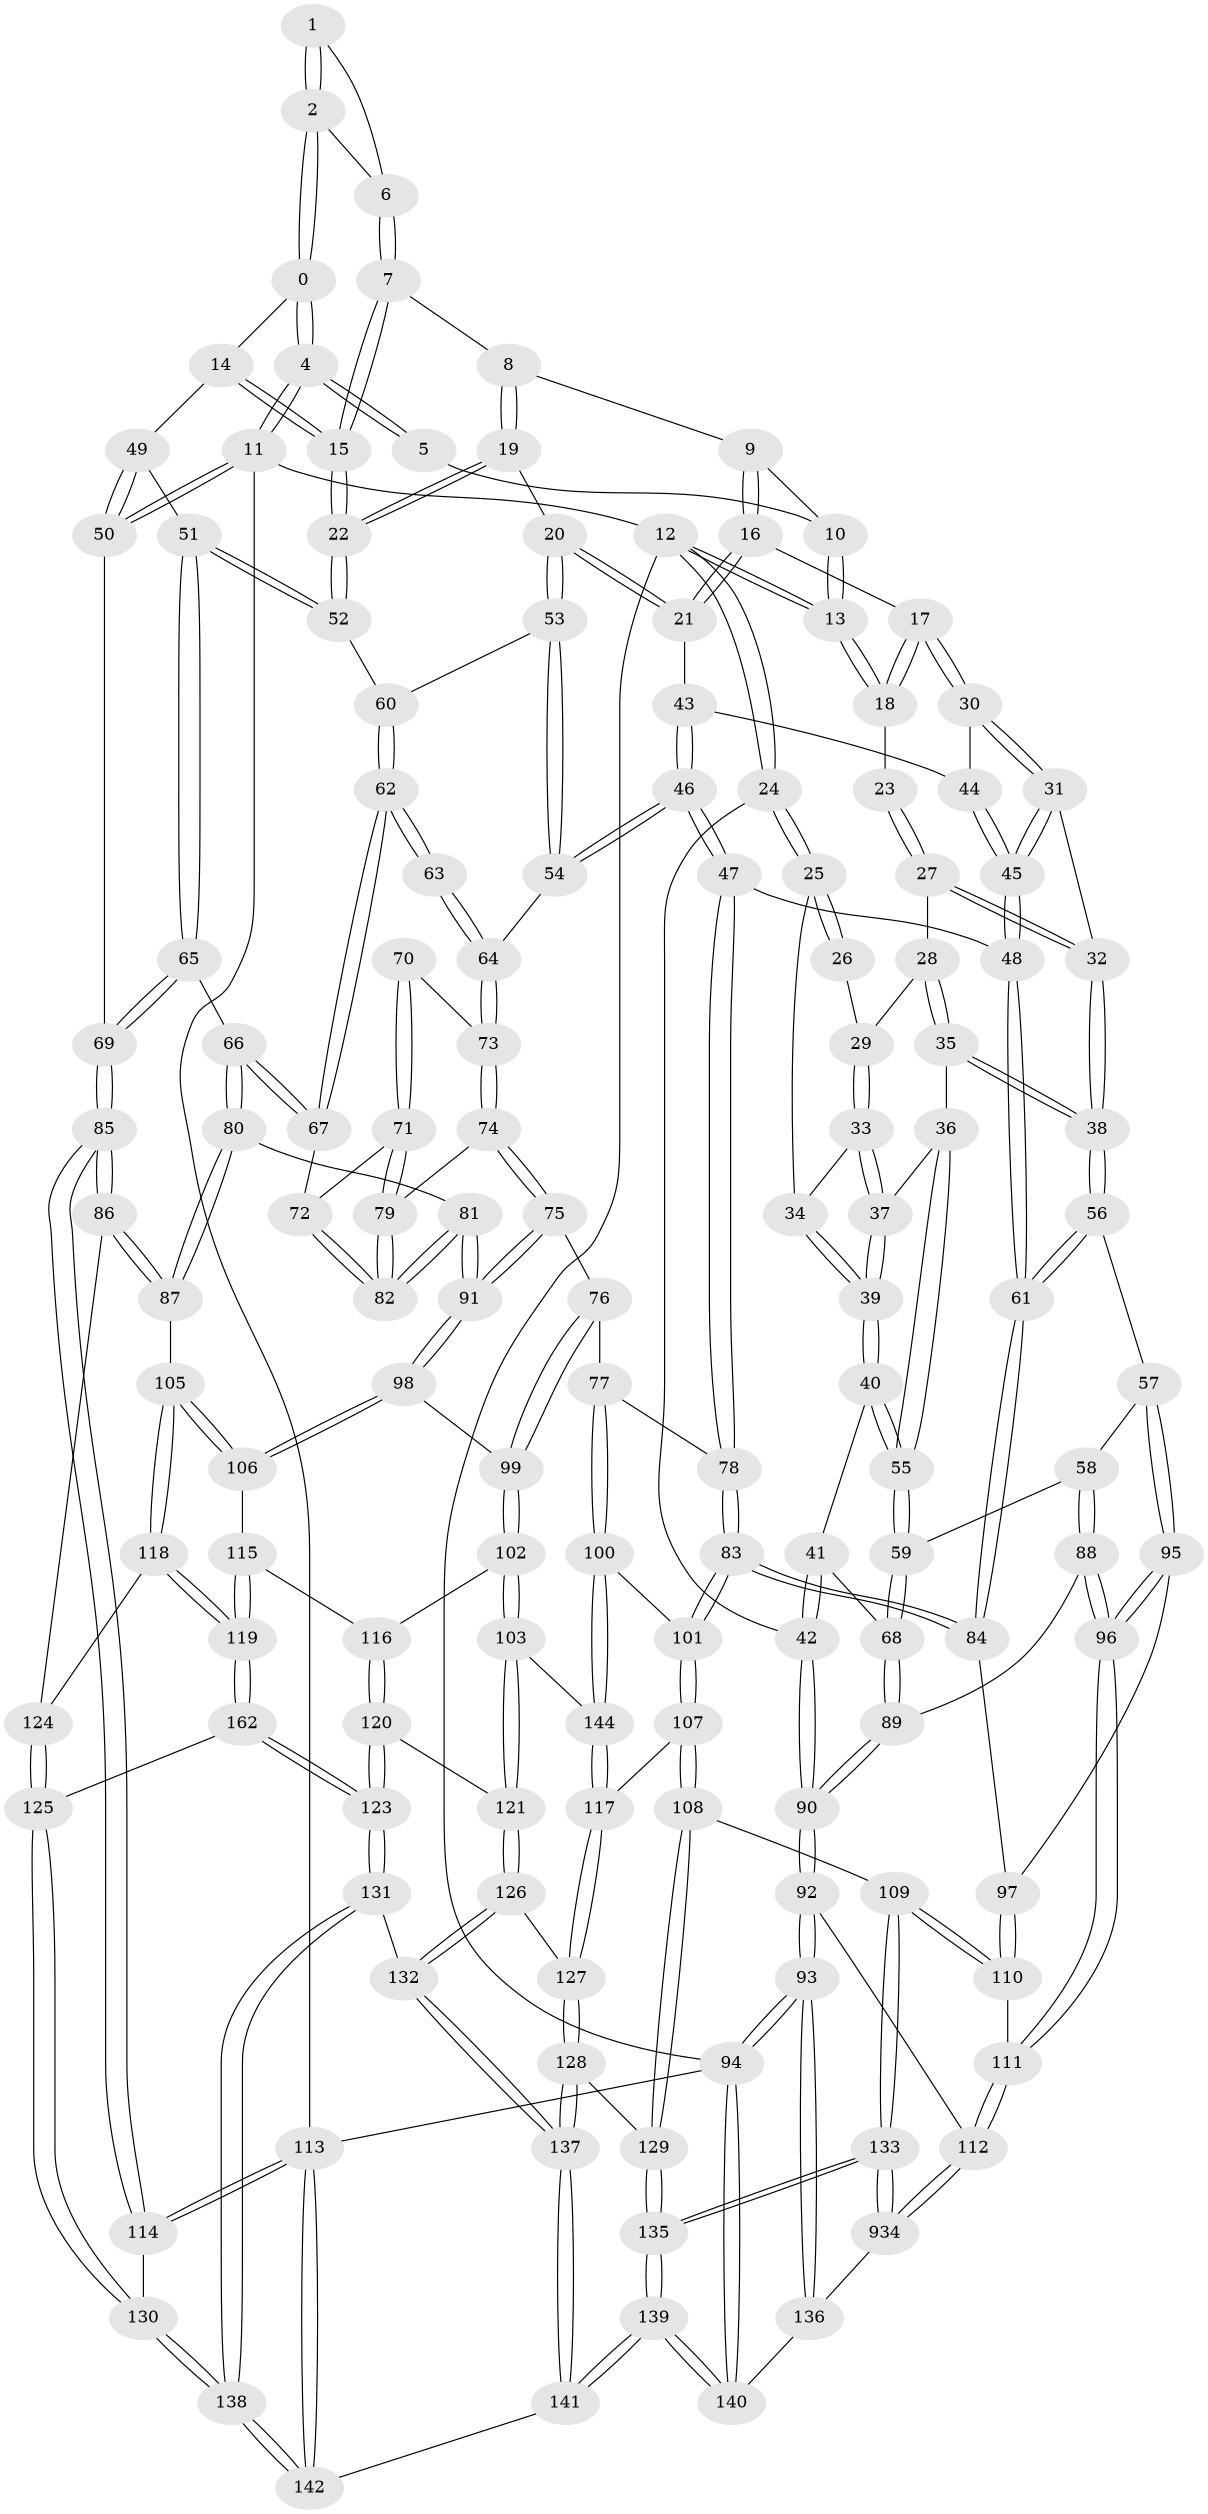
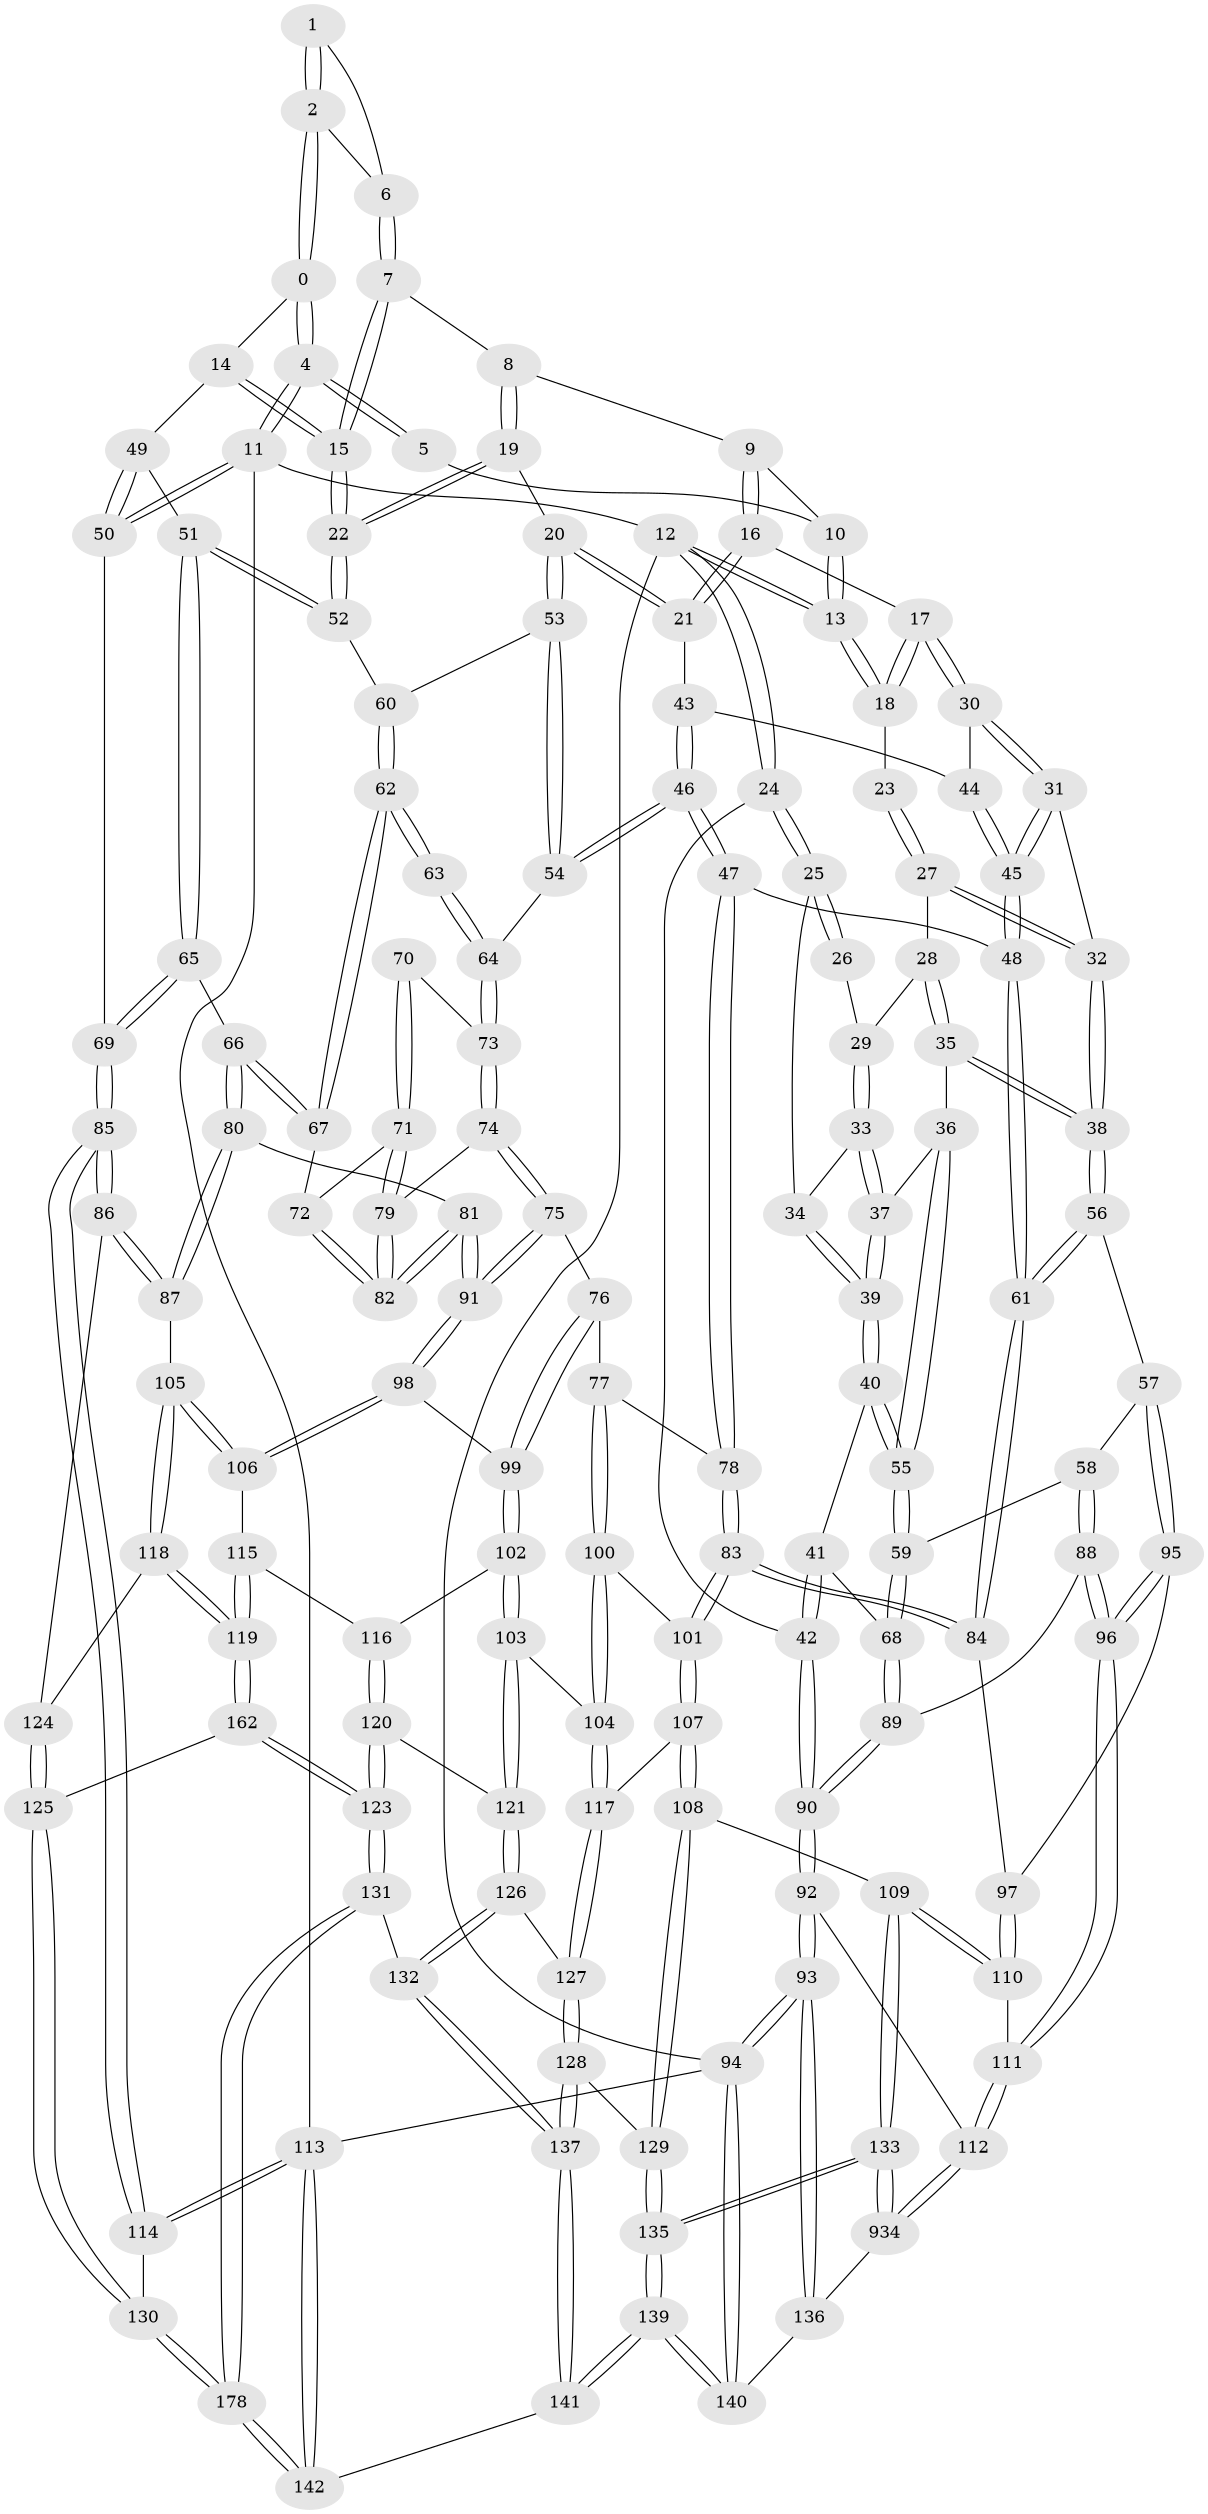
(600, 1724) -> (600, 1724)
(232, 2403) -> (232, 2403)
